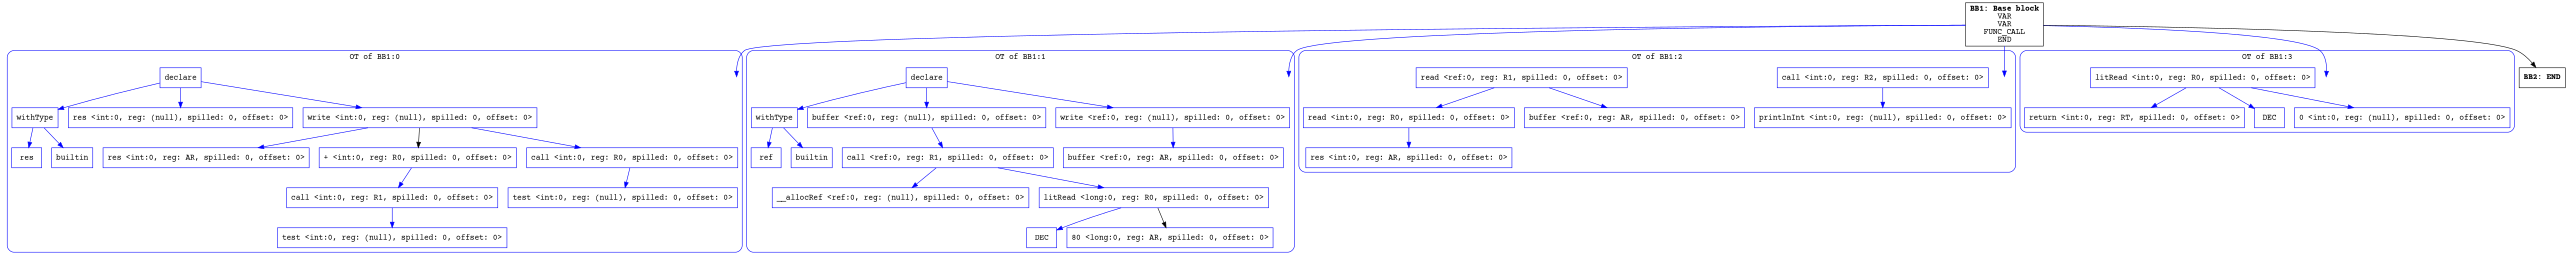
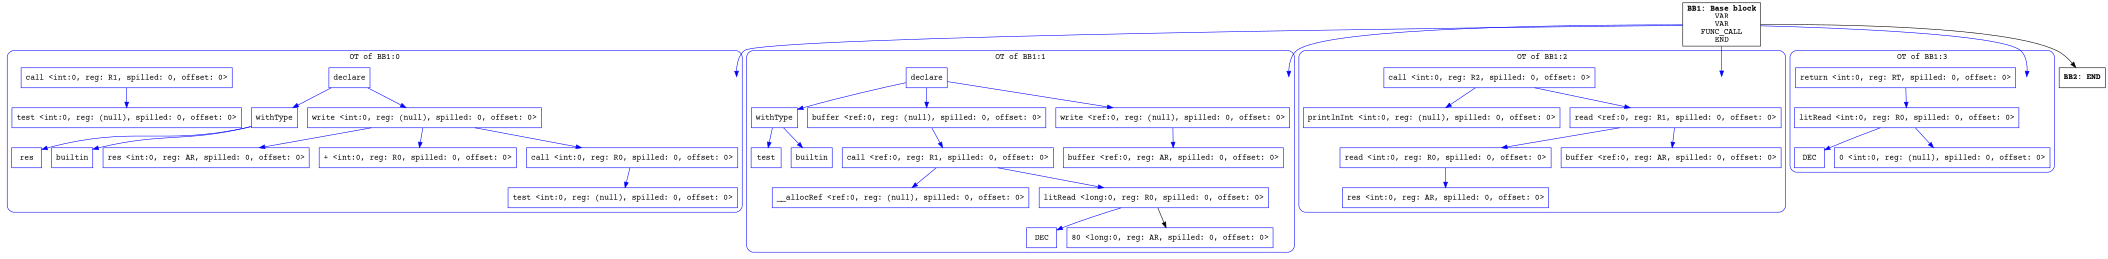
(2171, 96) -> (1906, 95)
none -> (1580, 97)
(181, 118) -> none
(419, 135) -> (422, 135)
(766, 158) -> (766, 158)
(407, 175) -> none
